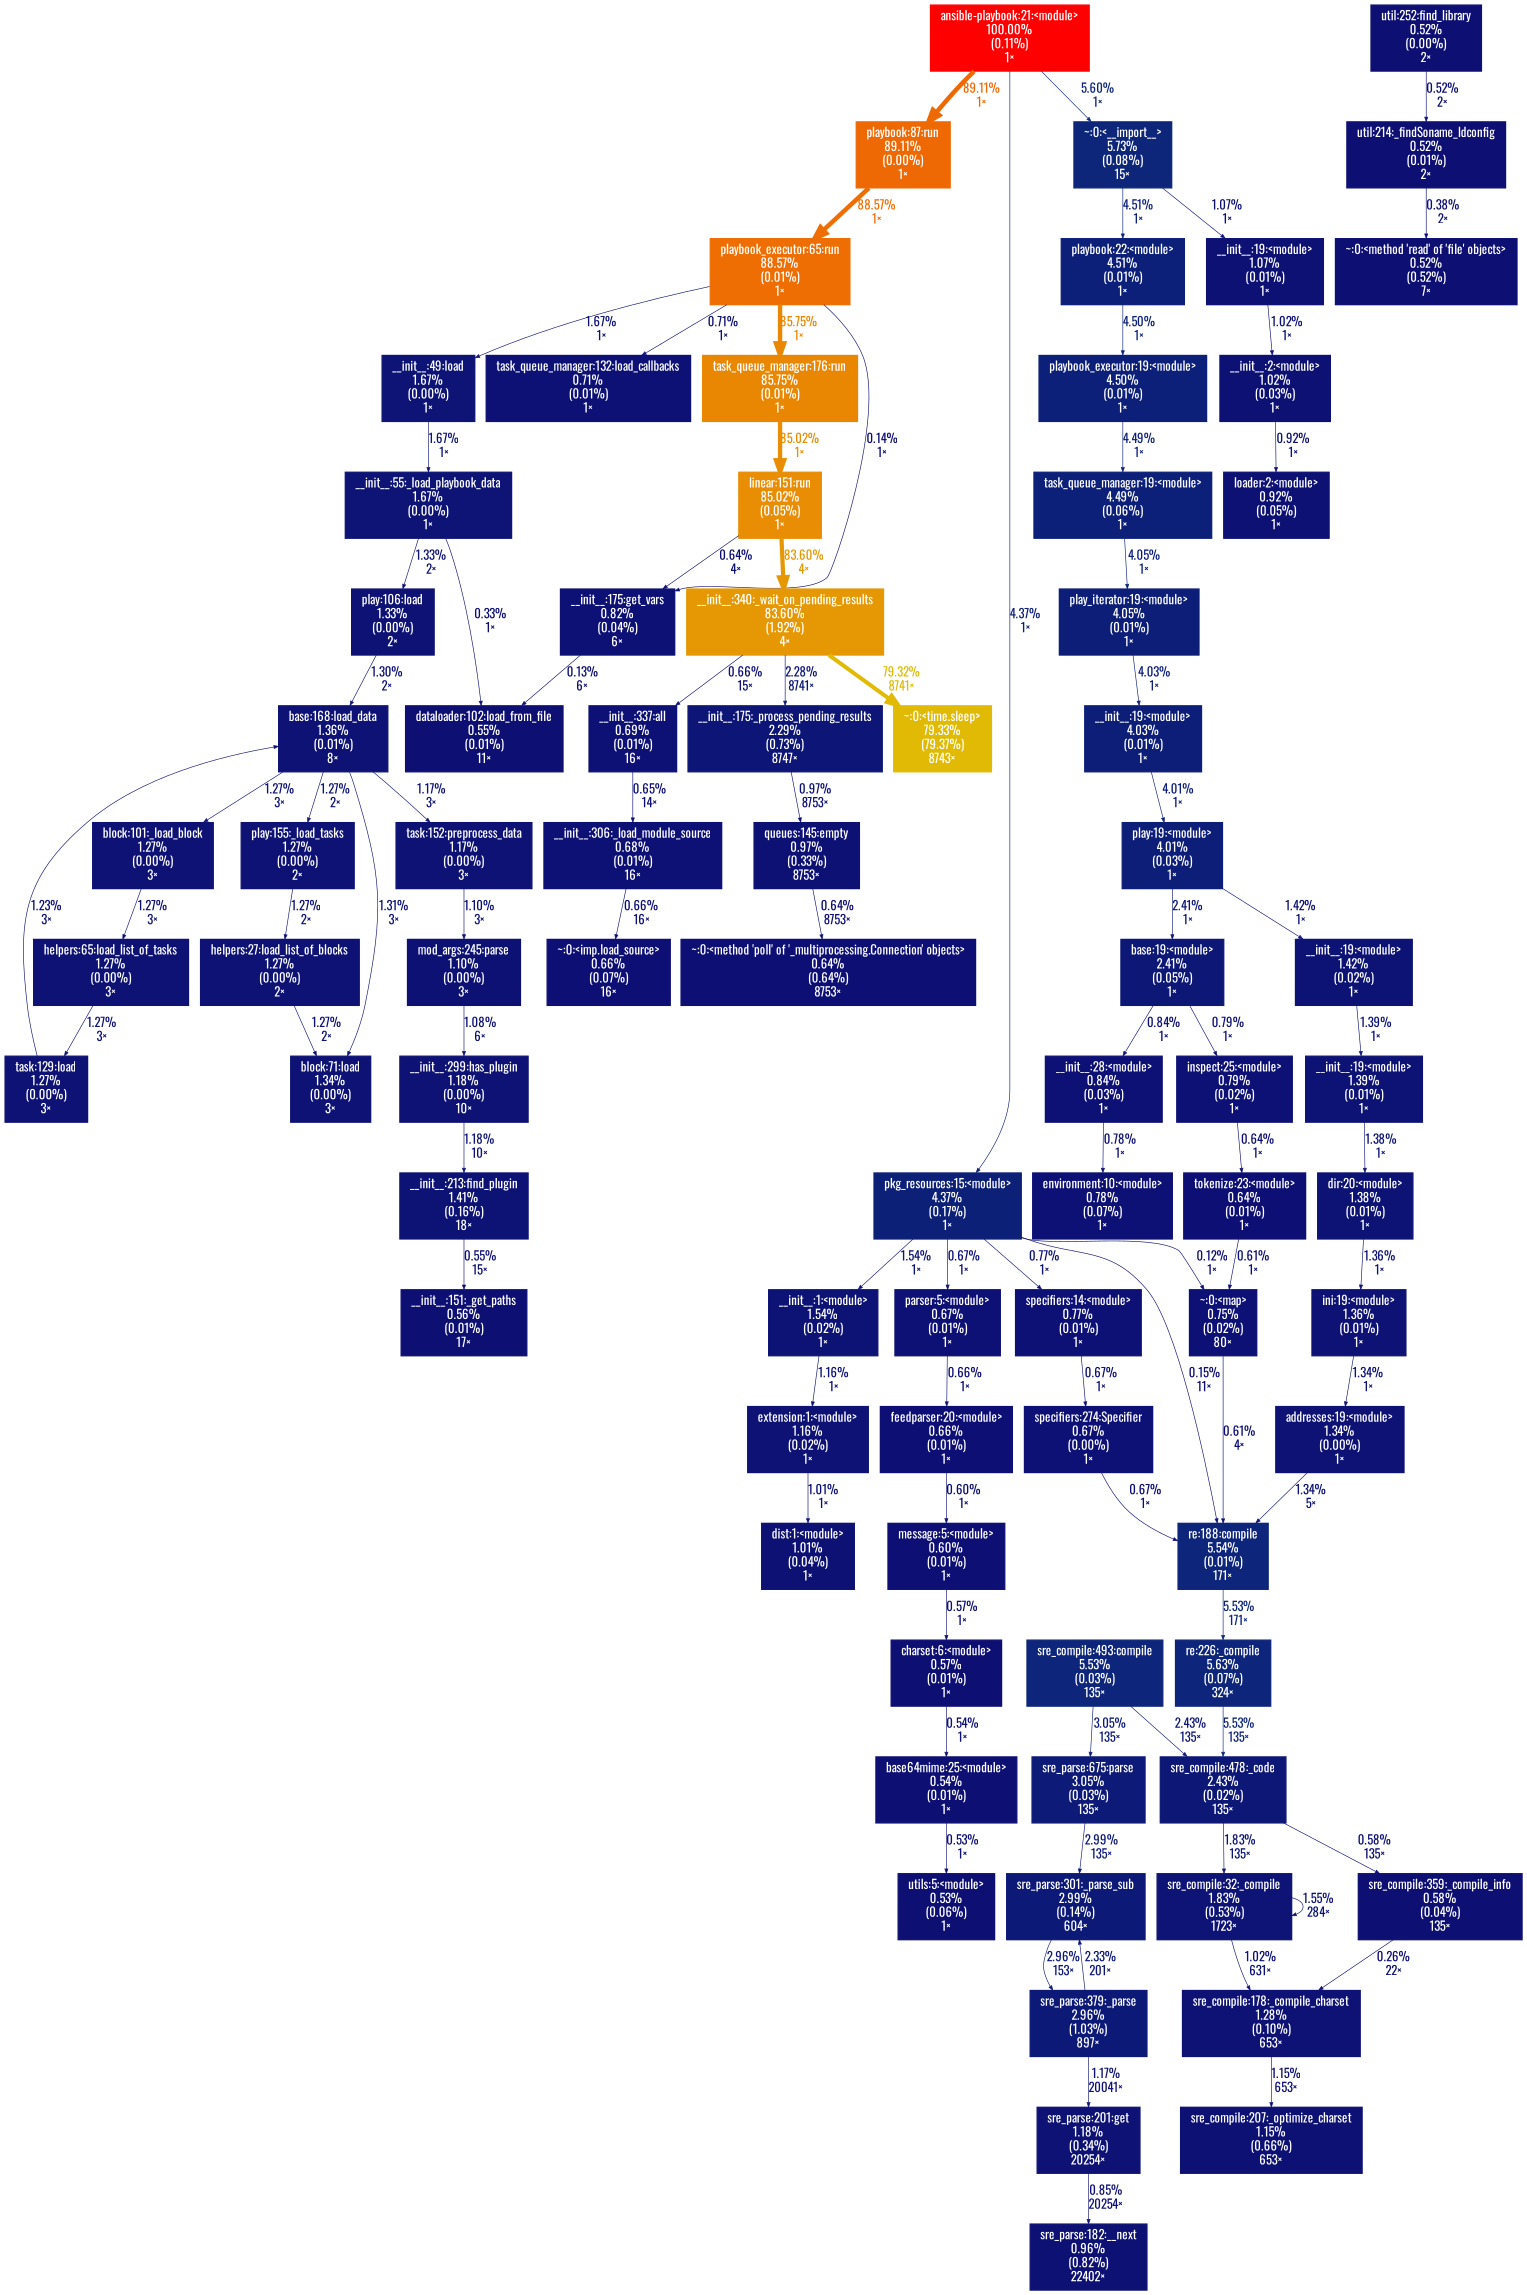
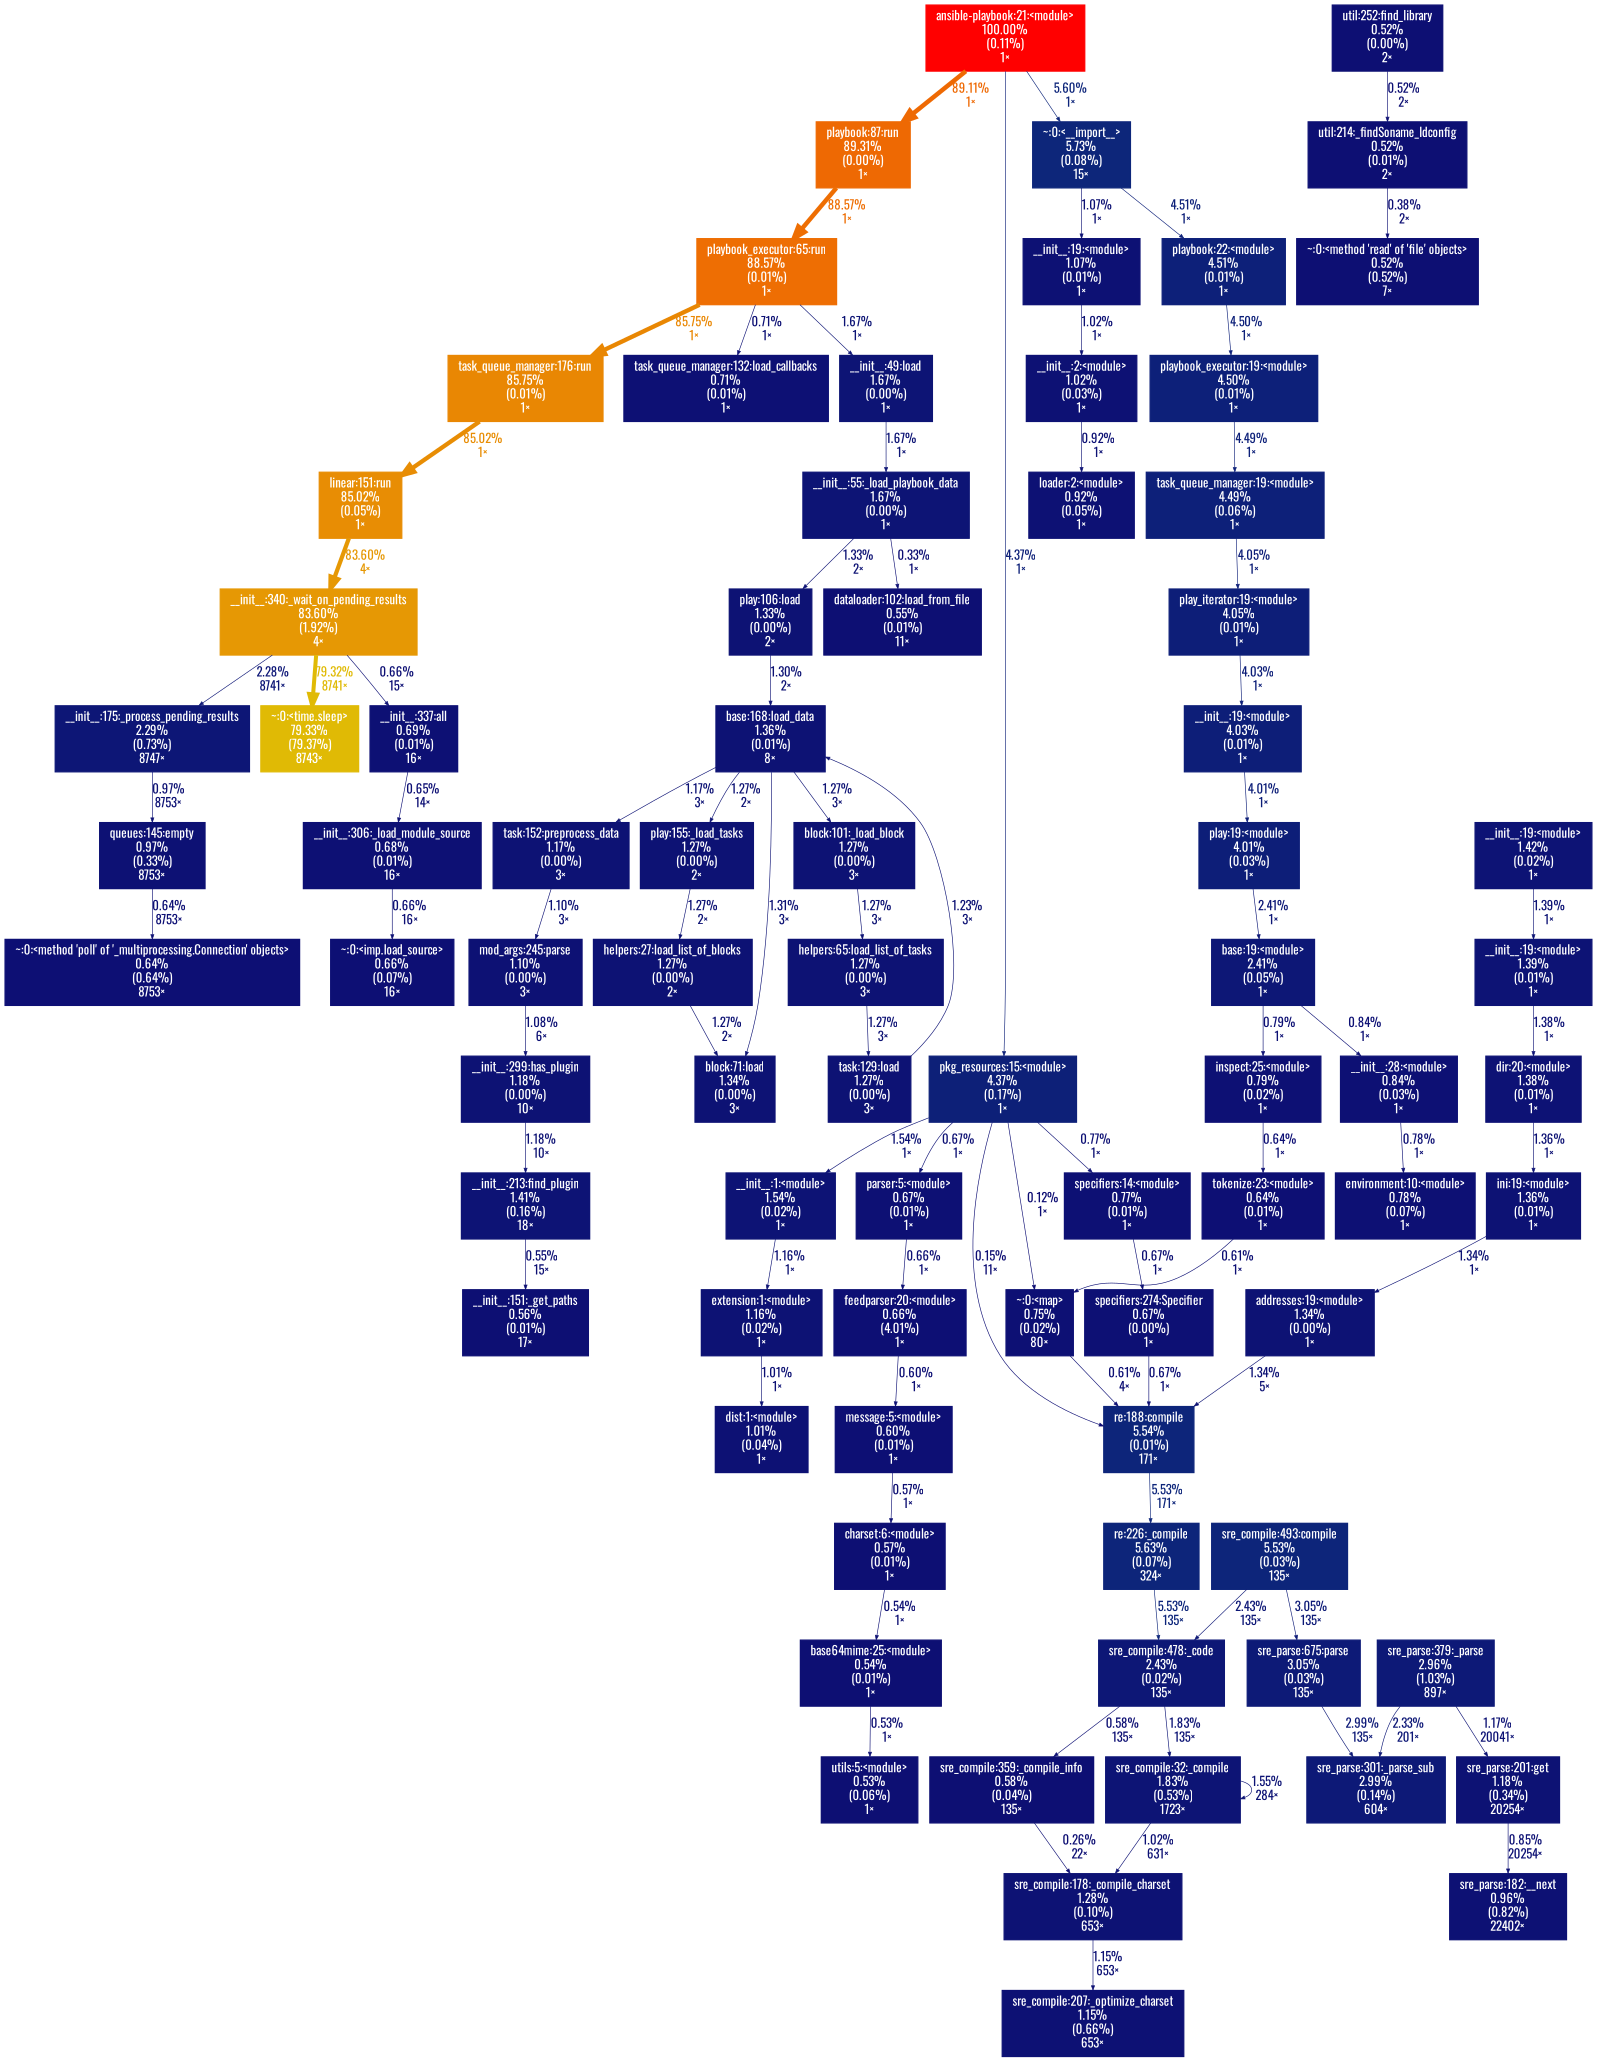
(903, 155) -> (863, 155)
(618, 622) -> none
(1261, 913) -> none
(946, 1440) -> (900, 1323)
(1044, 1963) -> none
